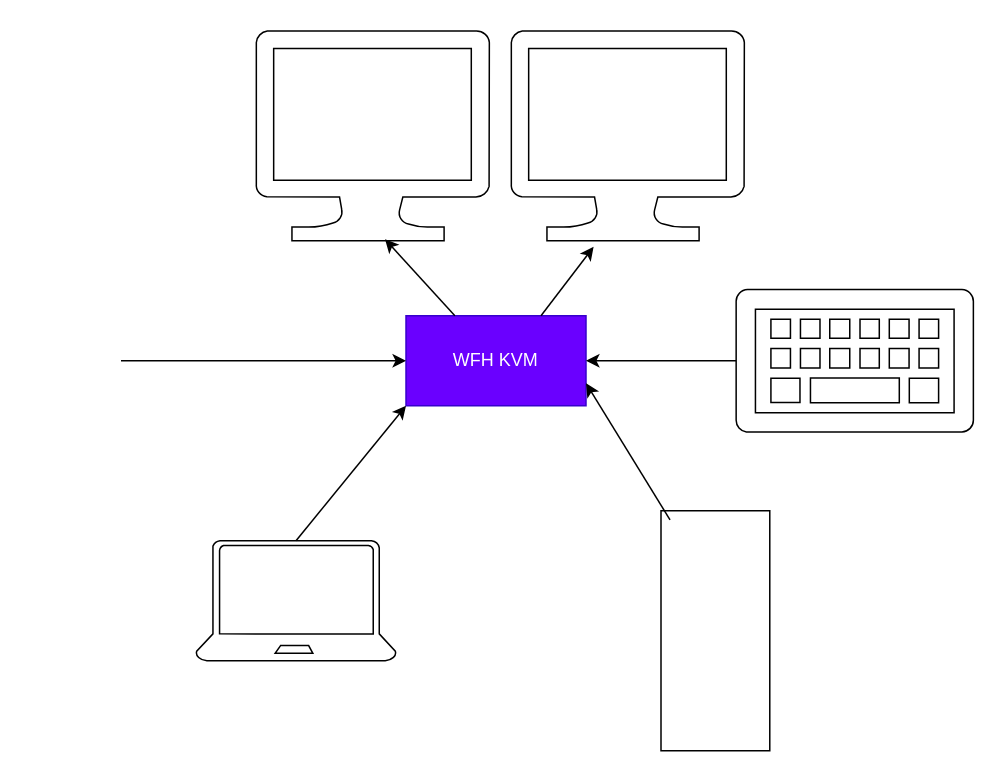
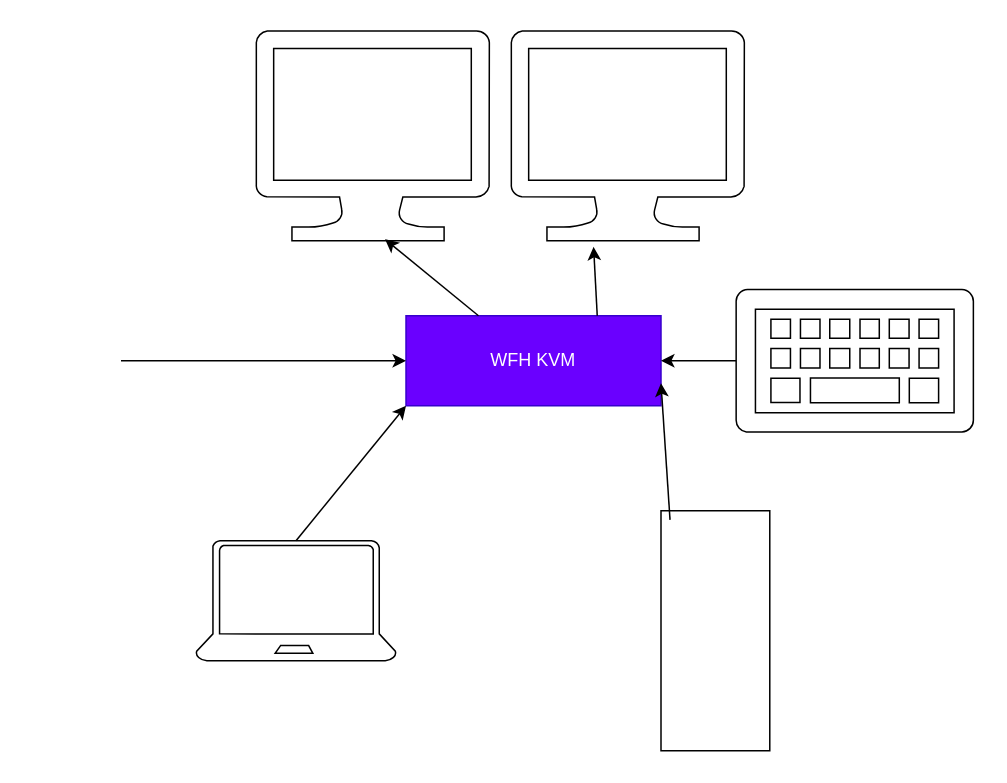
(496, 361) -> (533, 361)
